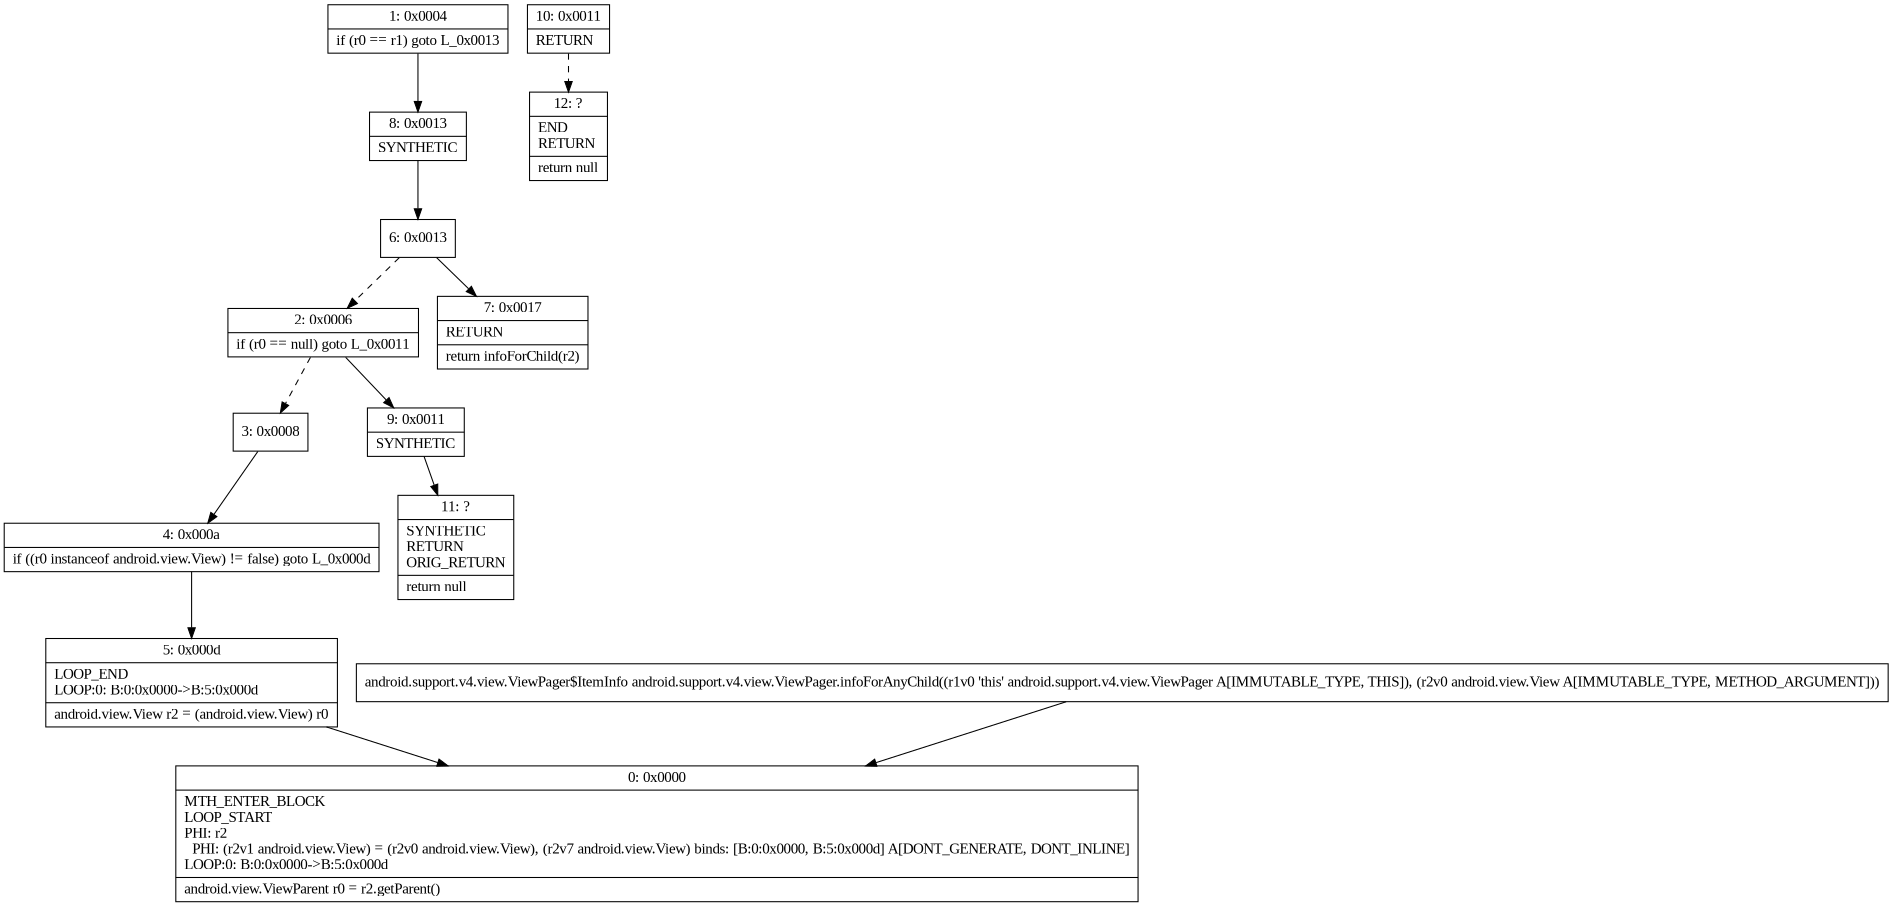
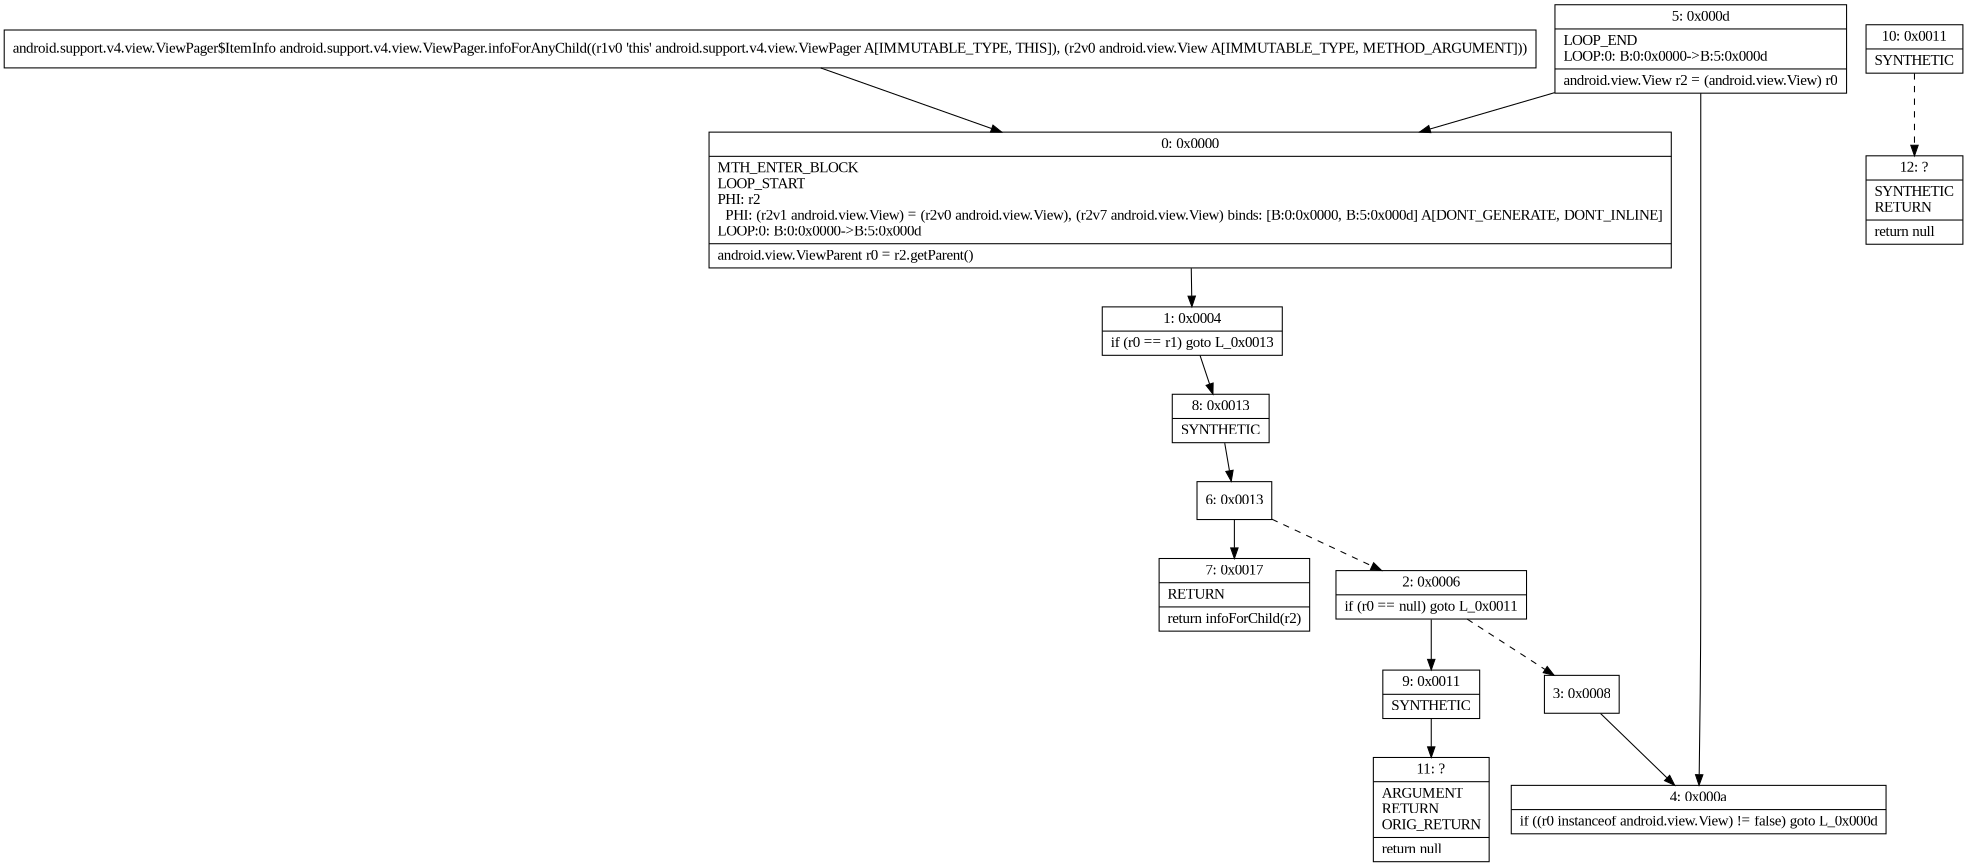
(565, 41) -> (1914, 61)
(553, 128) -> (1914, 192)
none -> (1191, 282)
(446, 531) -> (1423, 793)
(192, 600) -> (1701, 434)
